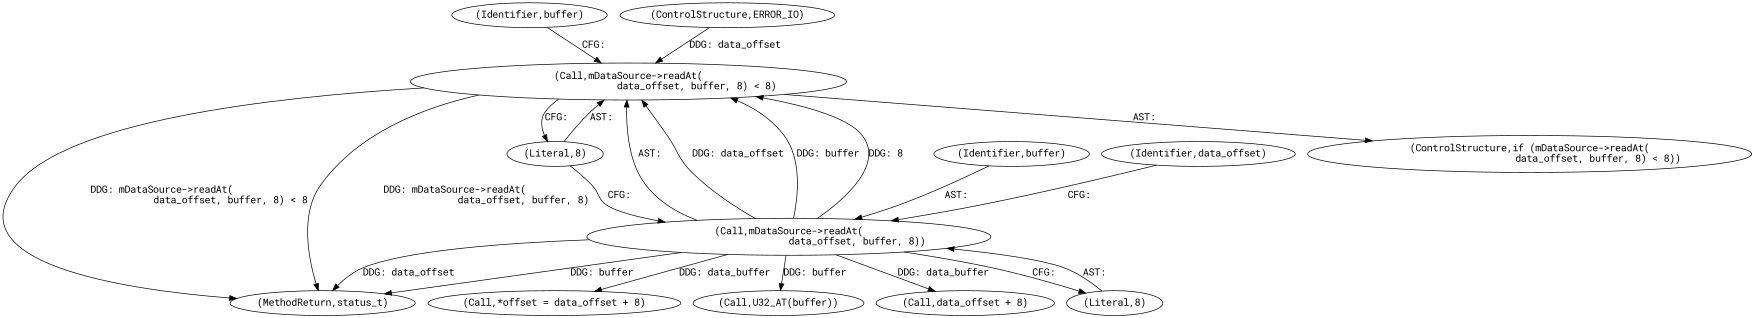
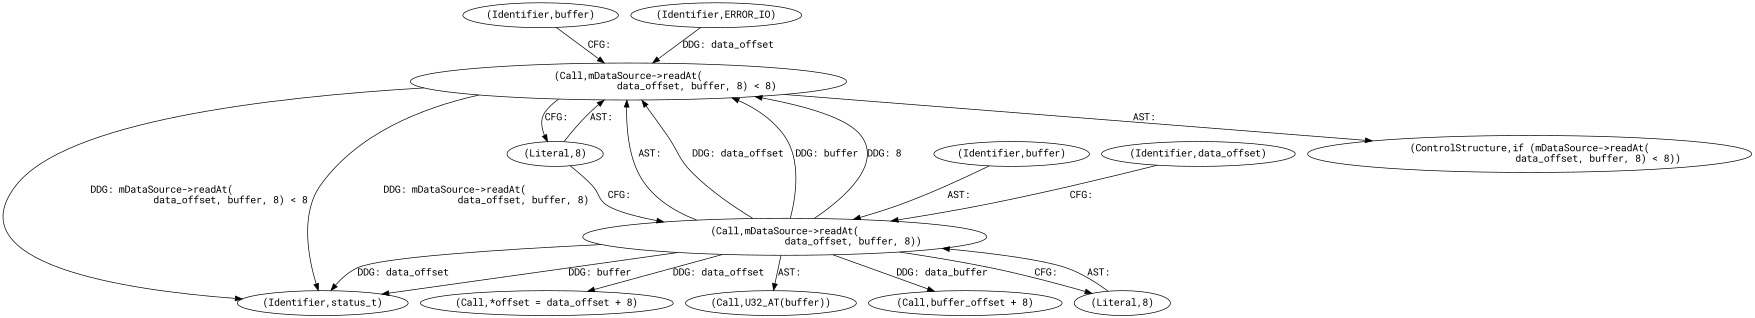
(727, 15) -> (716, 15)
(725, 273) -> (719, 273)
(815, 273) -> (792, 273)
(323, 303) -> (323, 303)
(965, 303) -> (965, 303)
